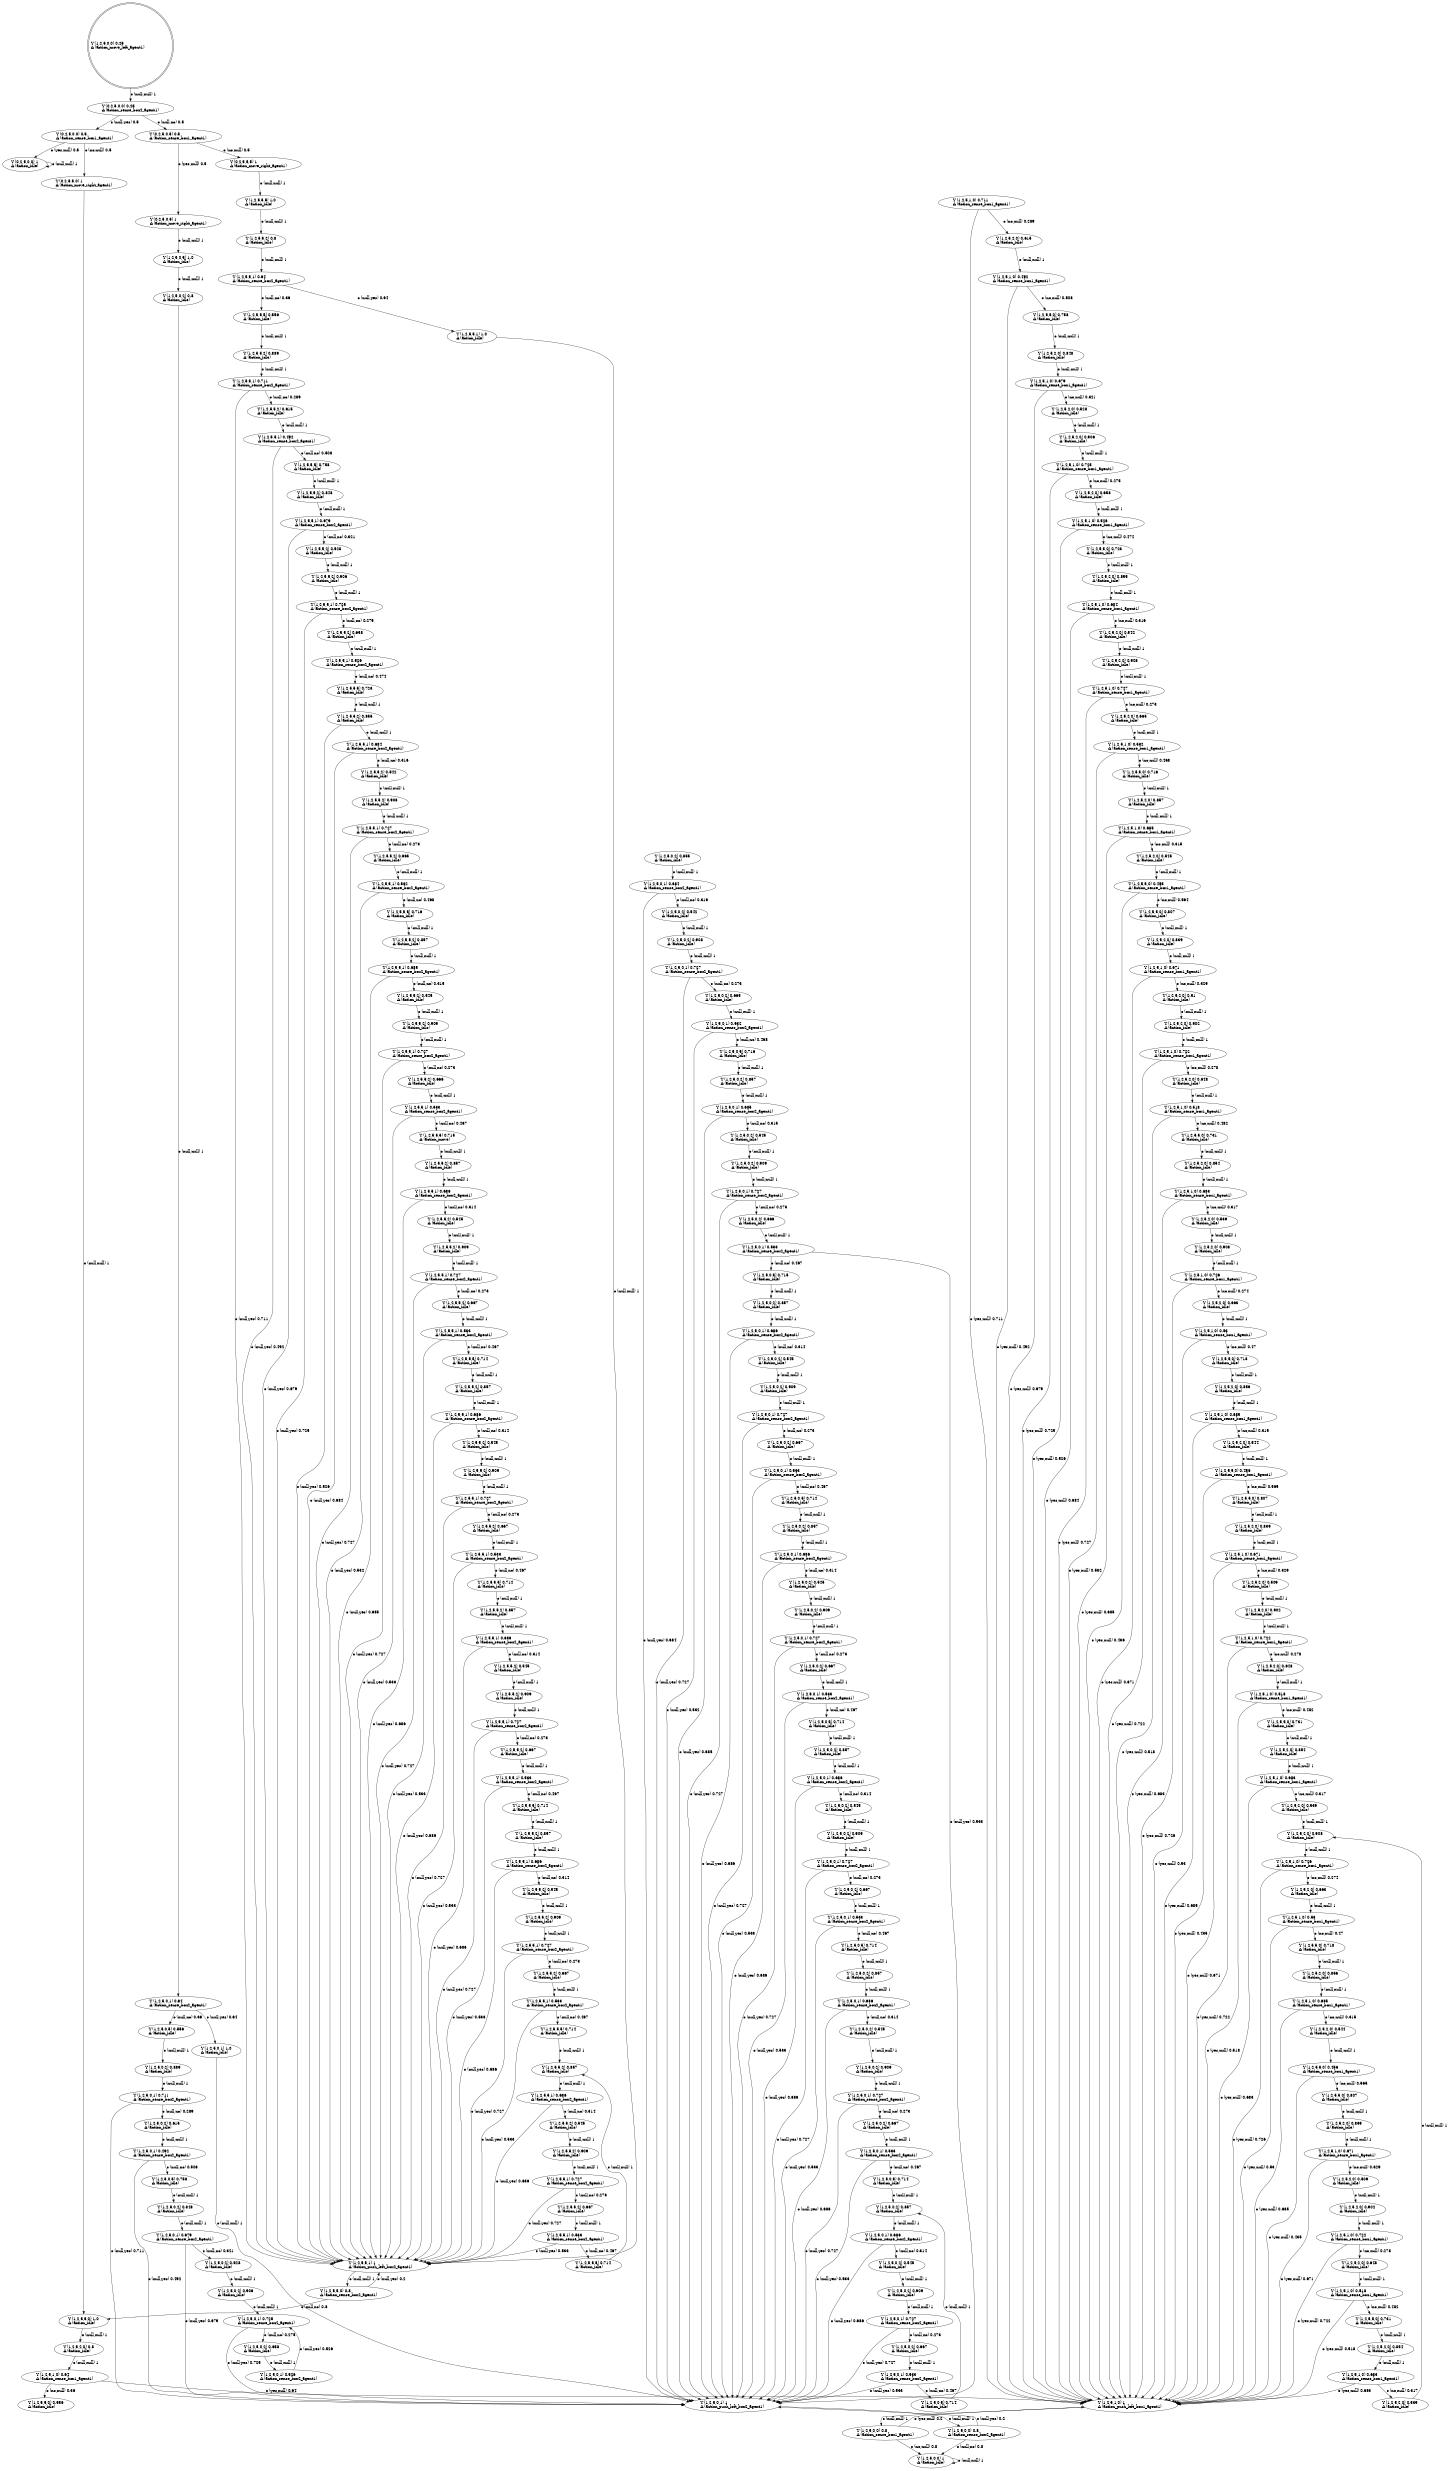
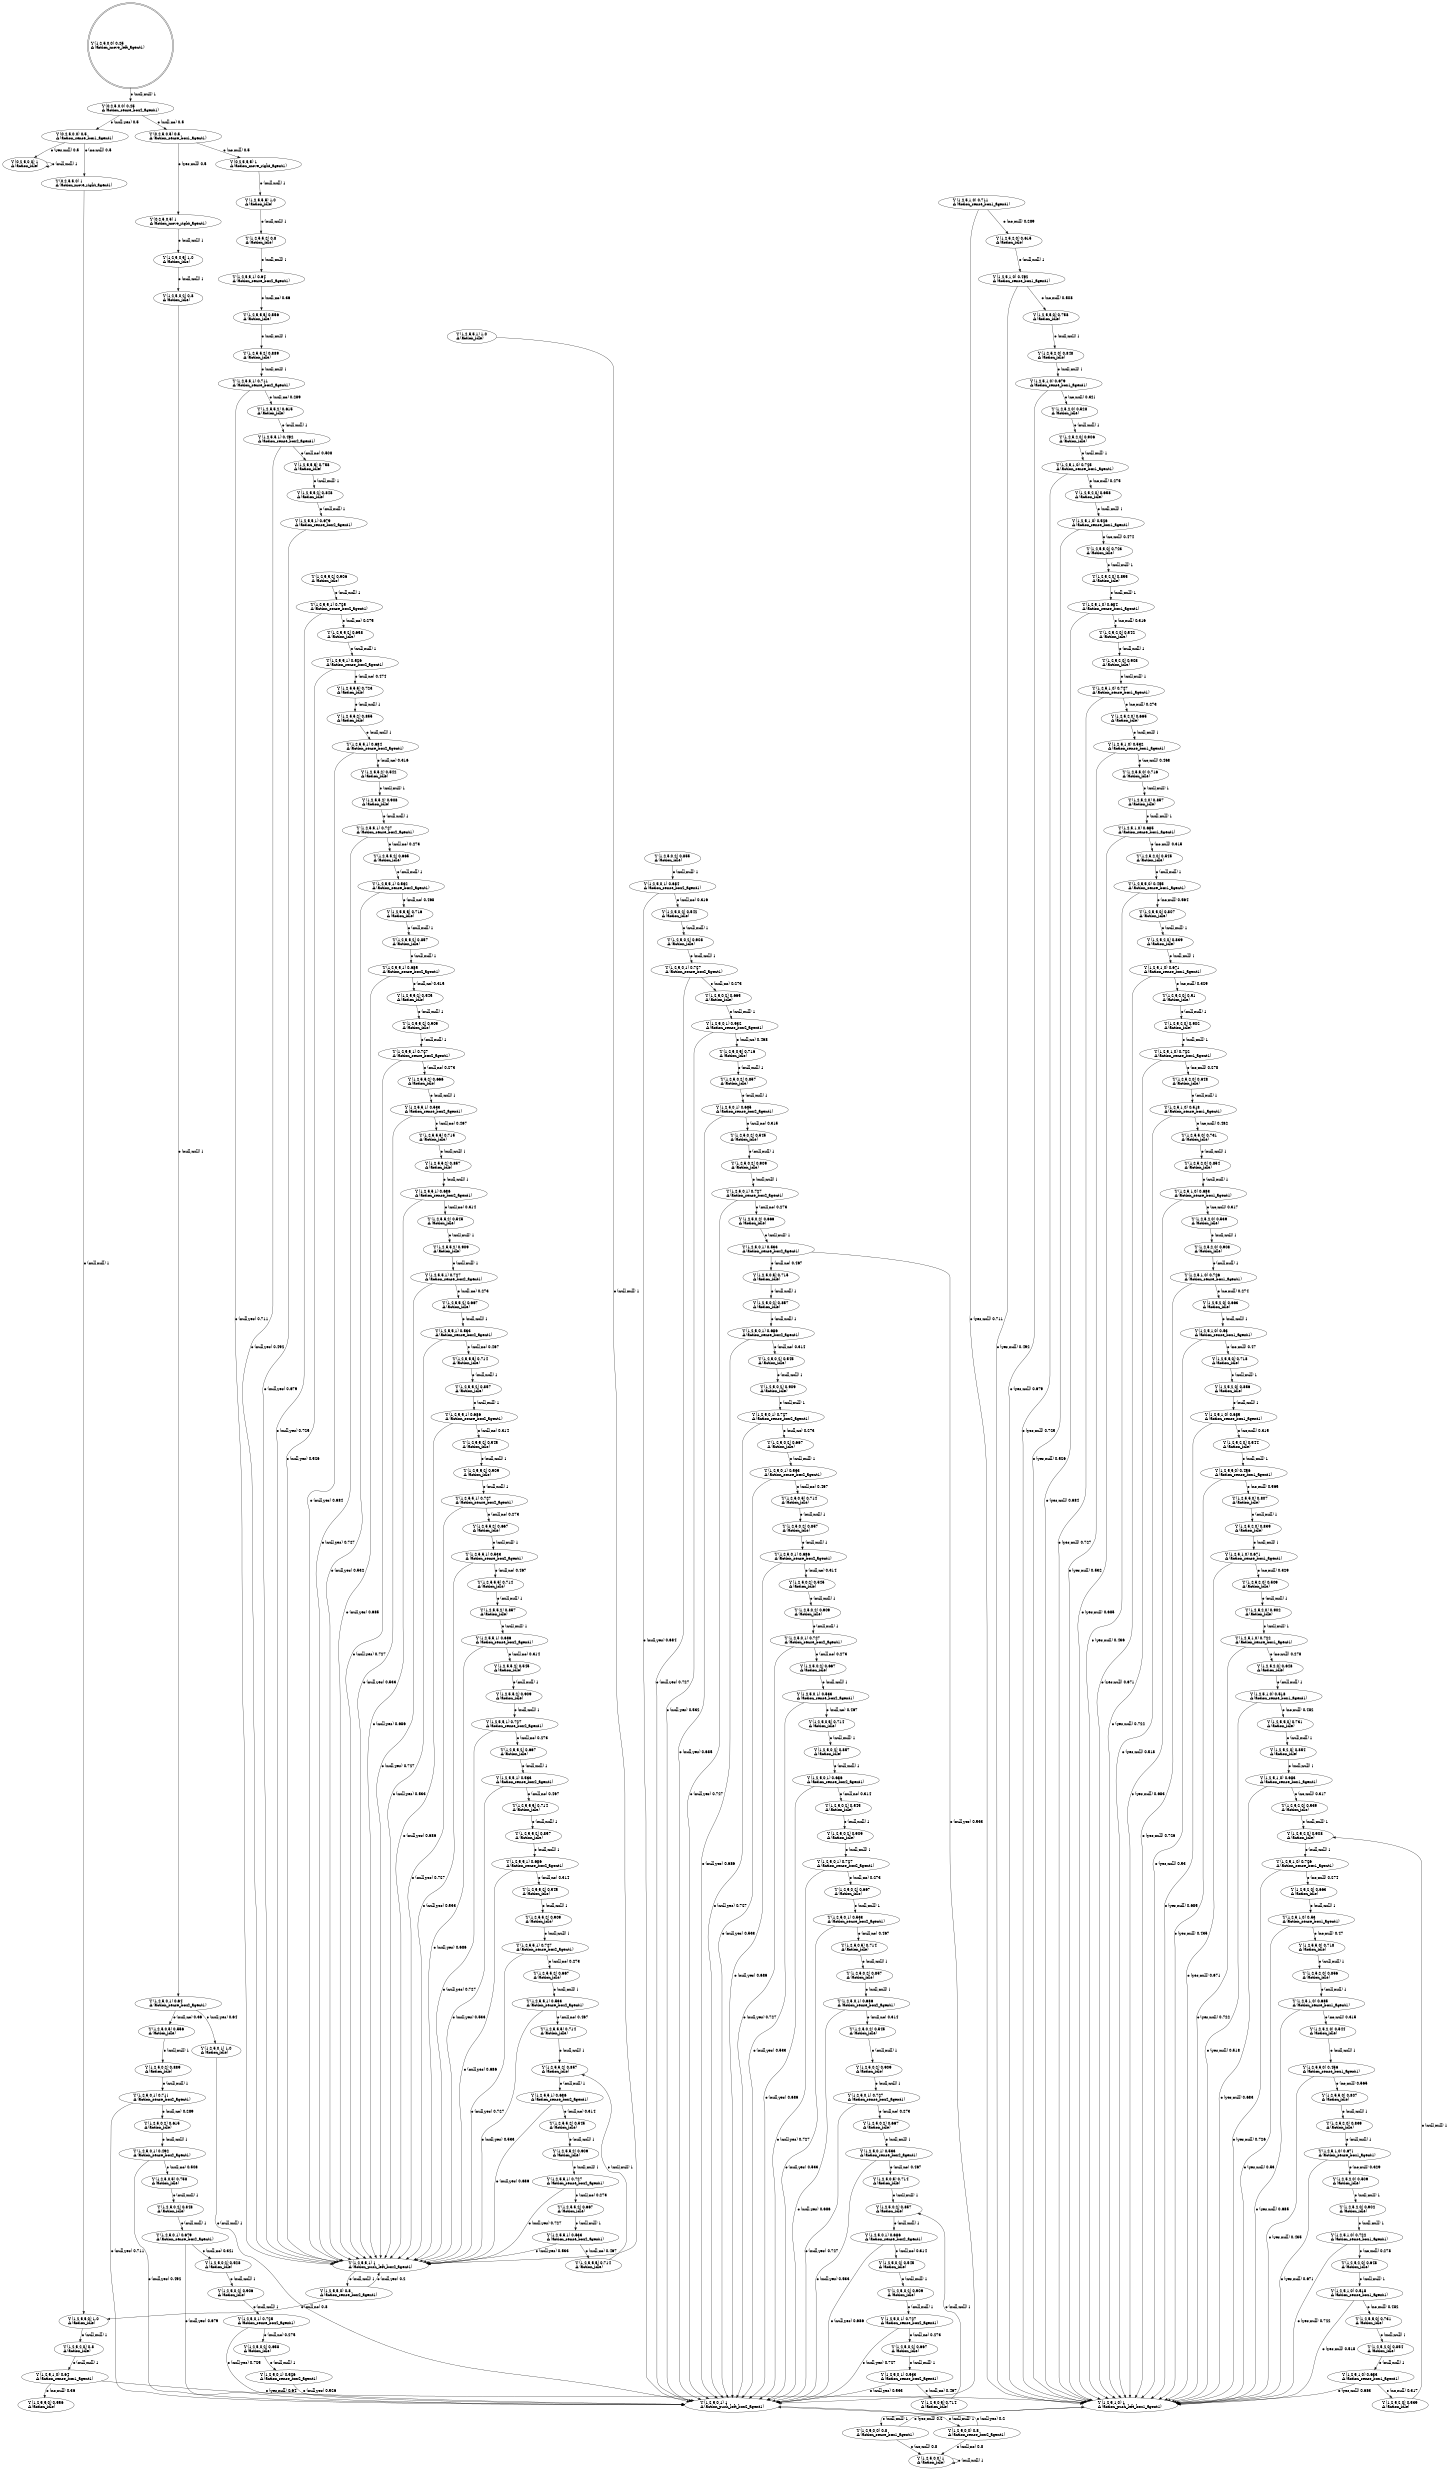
(367, 308) -> none
(324, 551) -> none
(437, 1138) -> (437, 1138)
(297, 1497) -> (287, 1471)
(300, 2349) -> (486, 2402)
